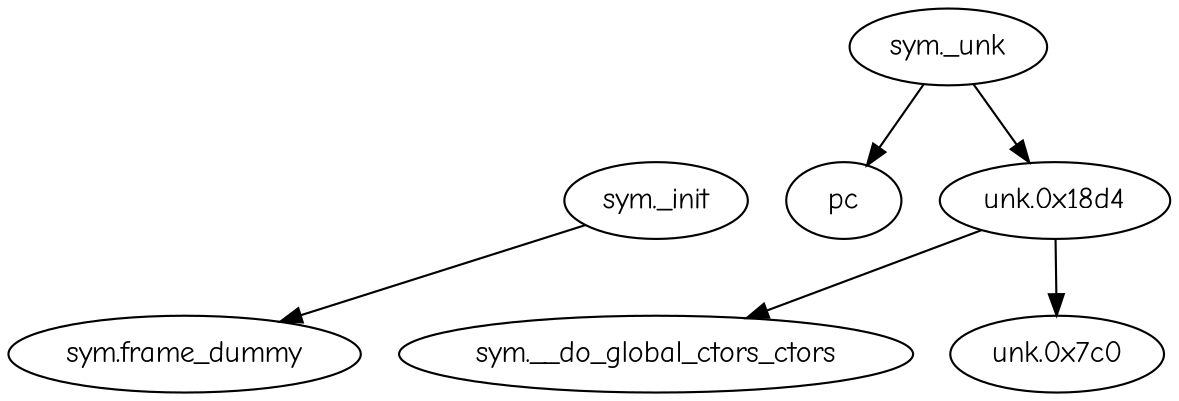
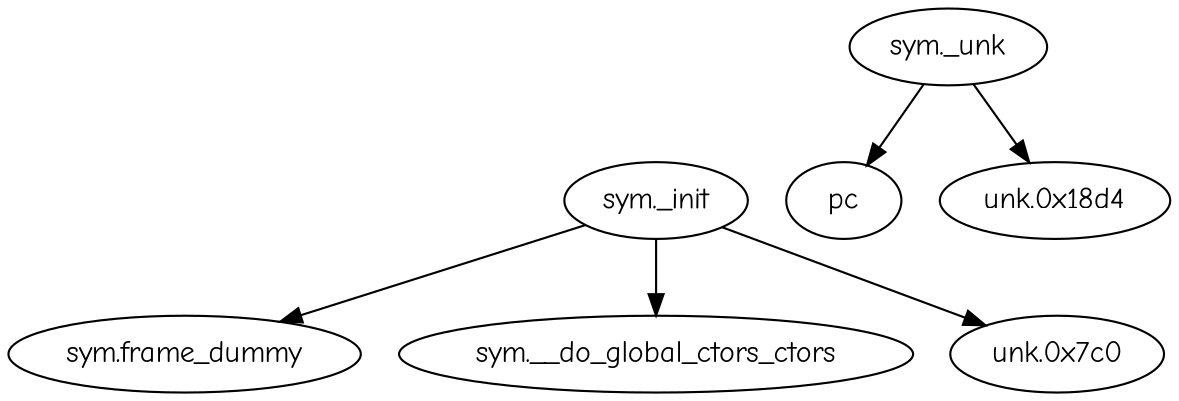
(1056, 267) -> (844, 273)
(874, 270) -> (656, 267)
